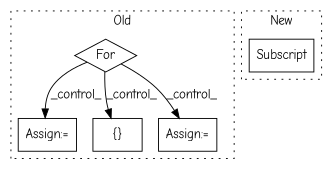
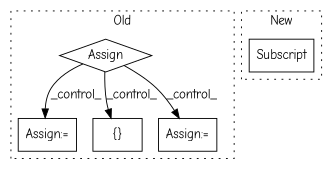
(106, 56) -> (106, 56)
